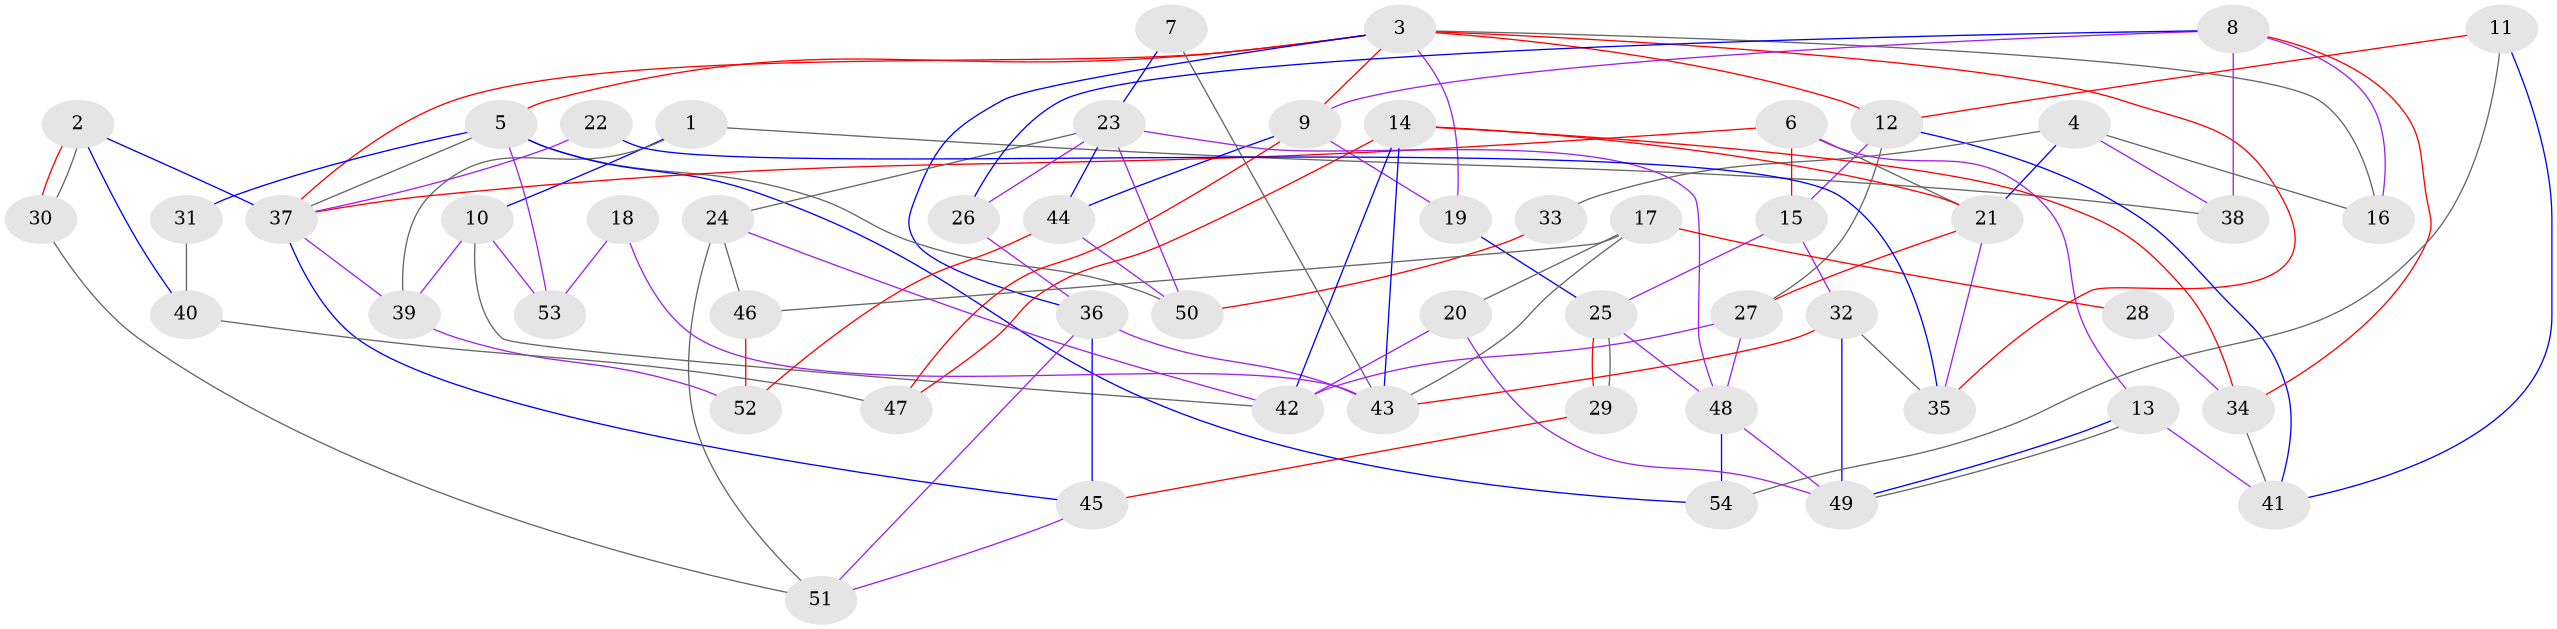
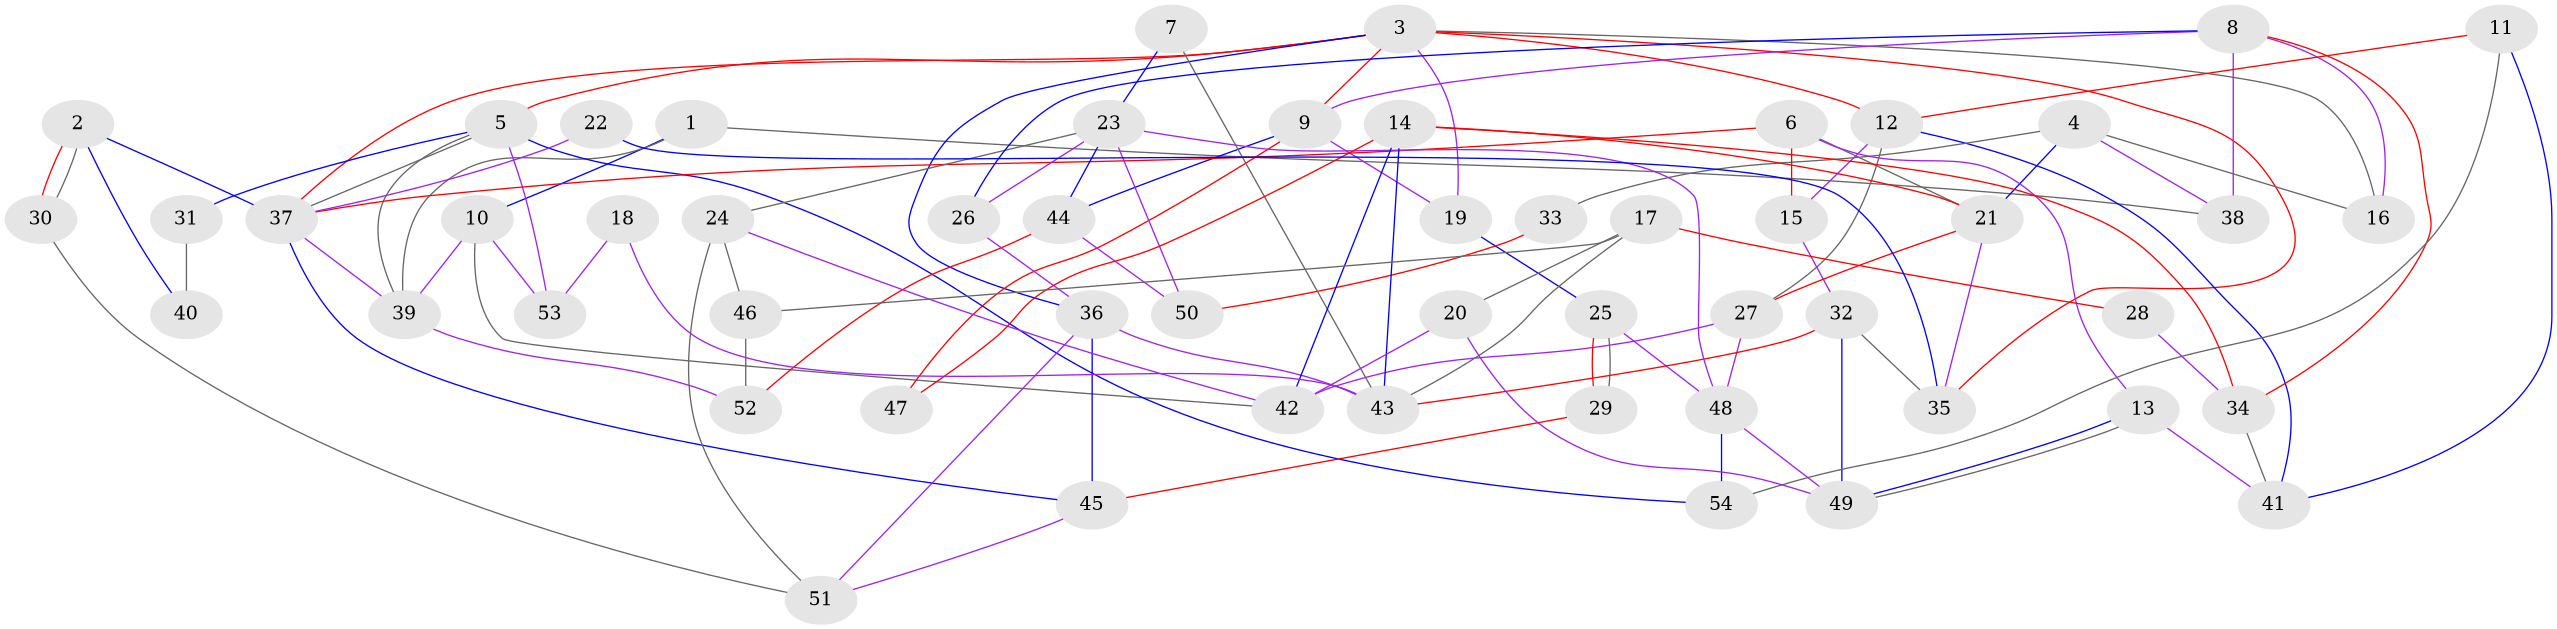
(847, 211) -> (393, 185)
(1690, 270) -> none
(462, 350) -> none
(746, 362) -> (746, 374)
